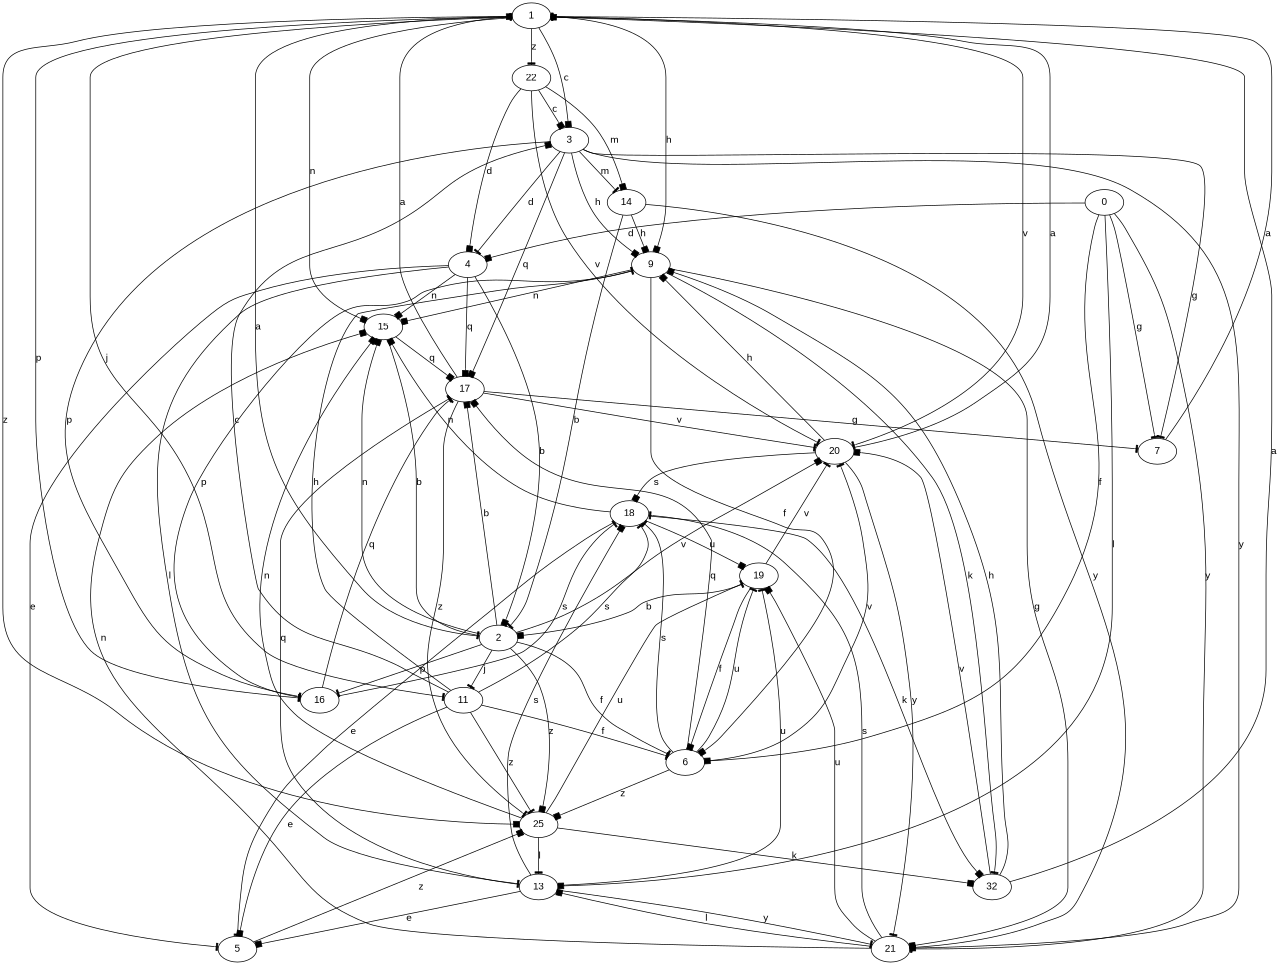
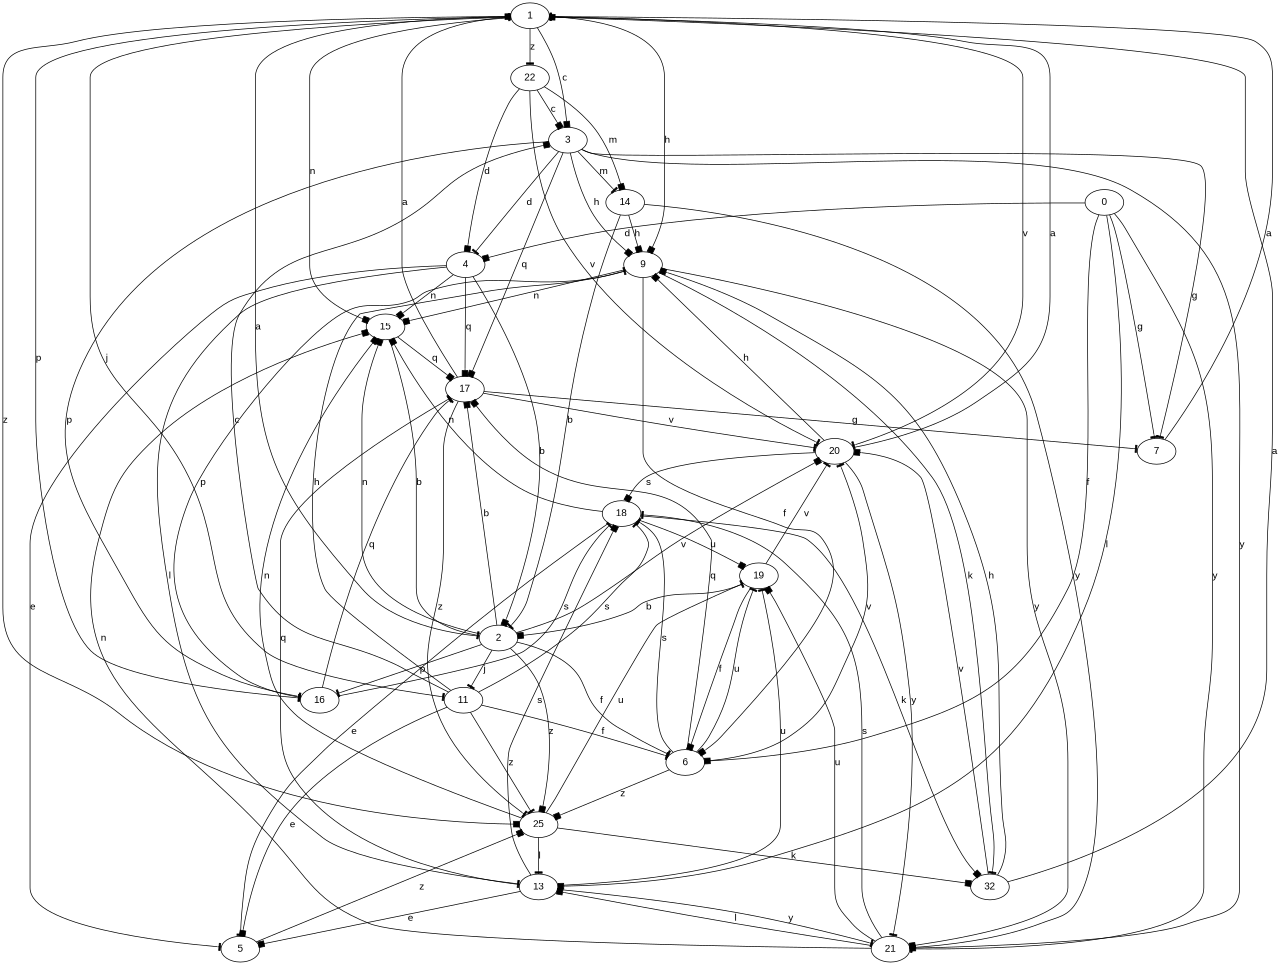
(1037, 607) -> (1037, 607)
